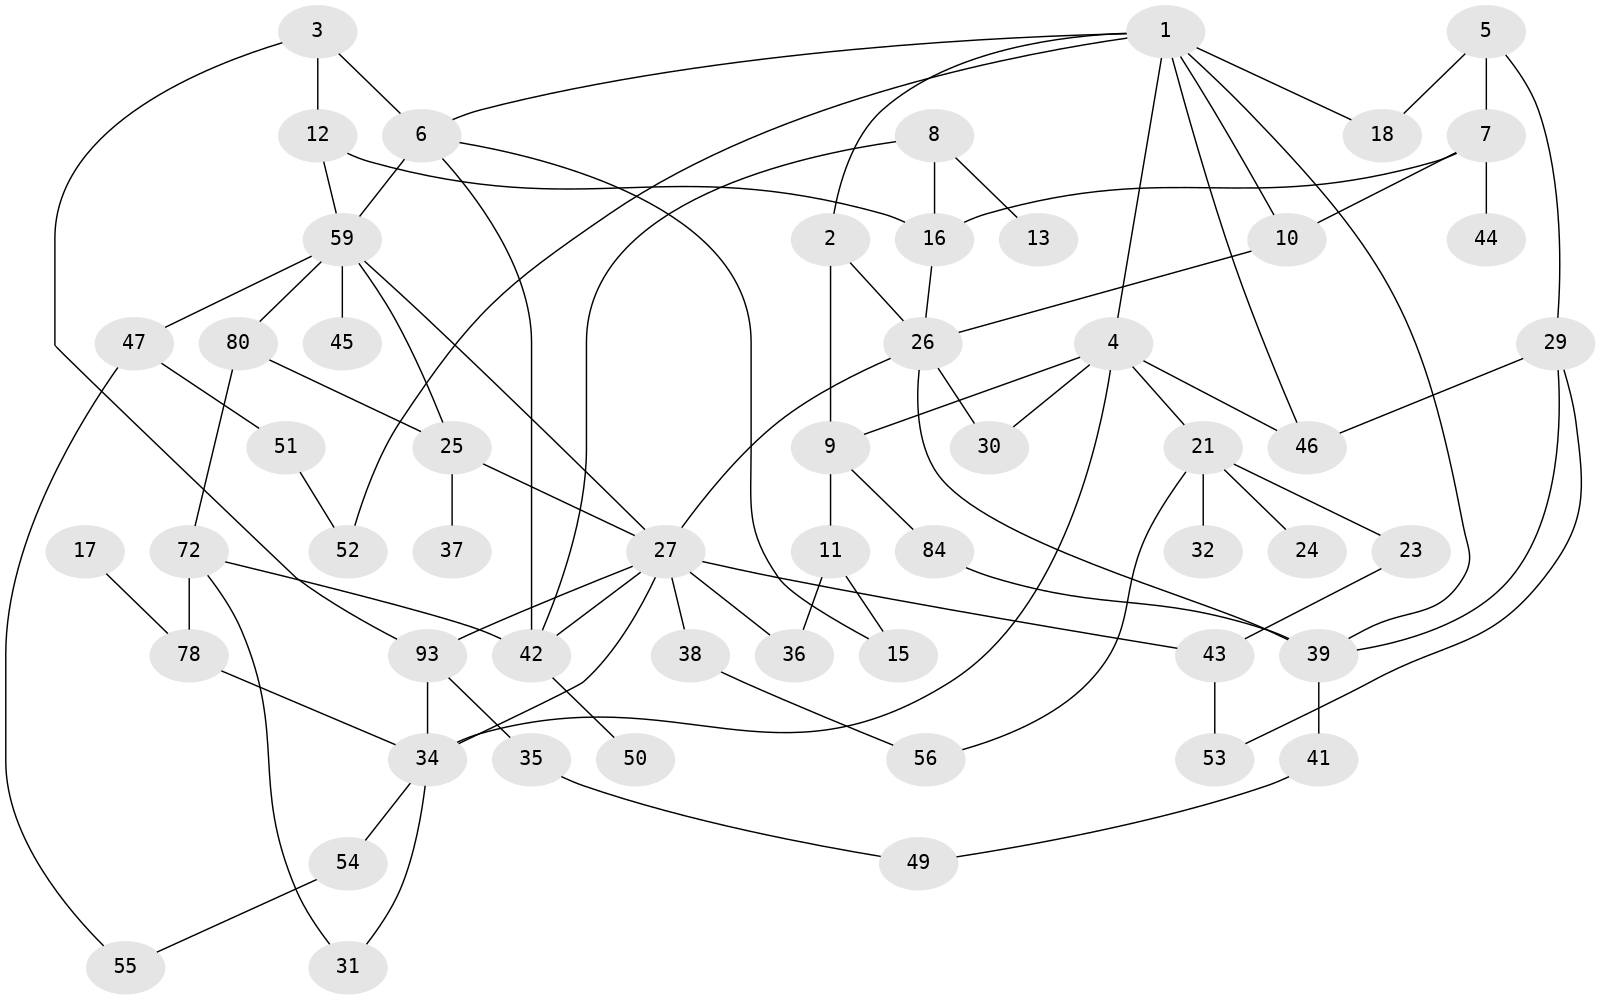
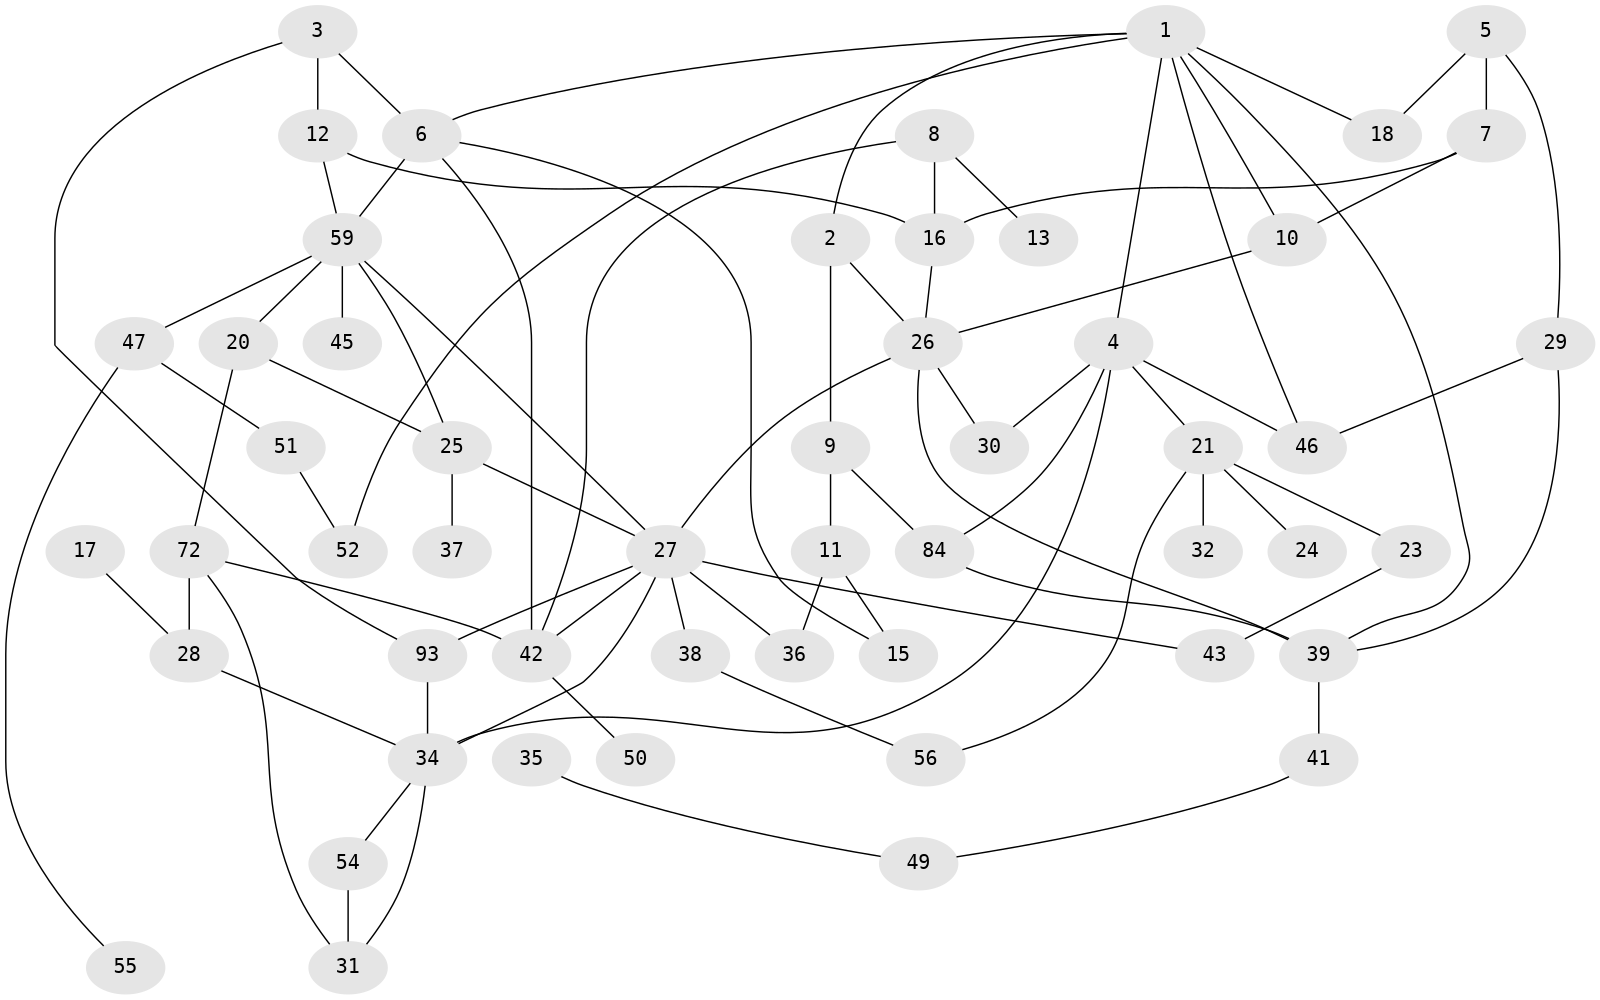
(1486, 240) -> none
(238, 344) -> (238, 344)
(972, 396) -> (1049, 465)
(189, 656) -> (189, 656)
(479, 708) -> none
(1215, 760) -> none
(237, 916) -> (348, 916)
